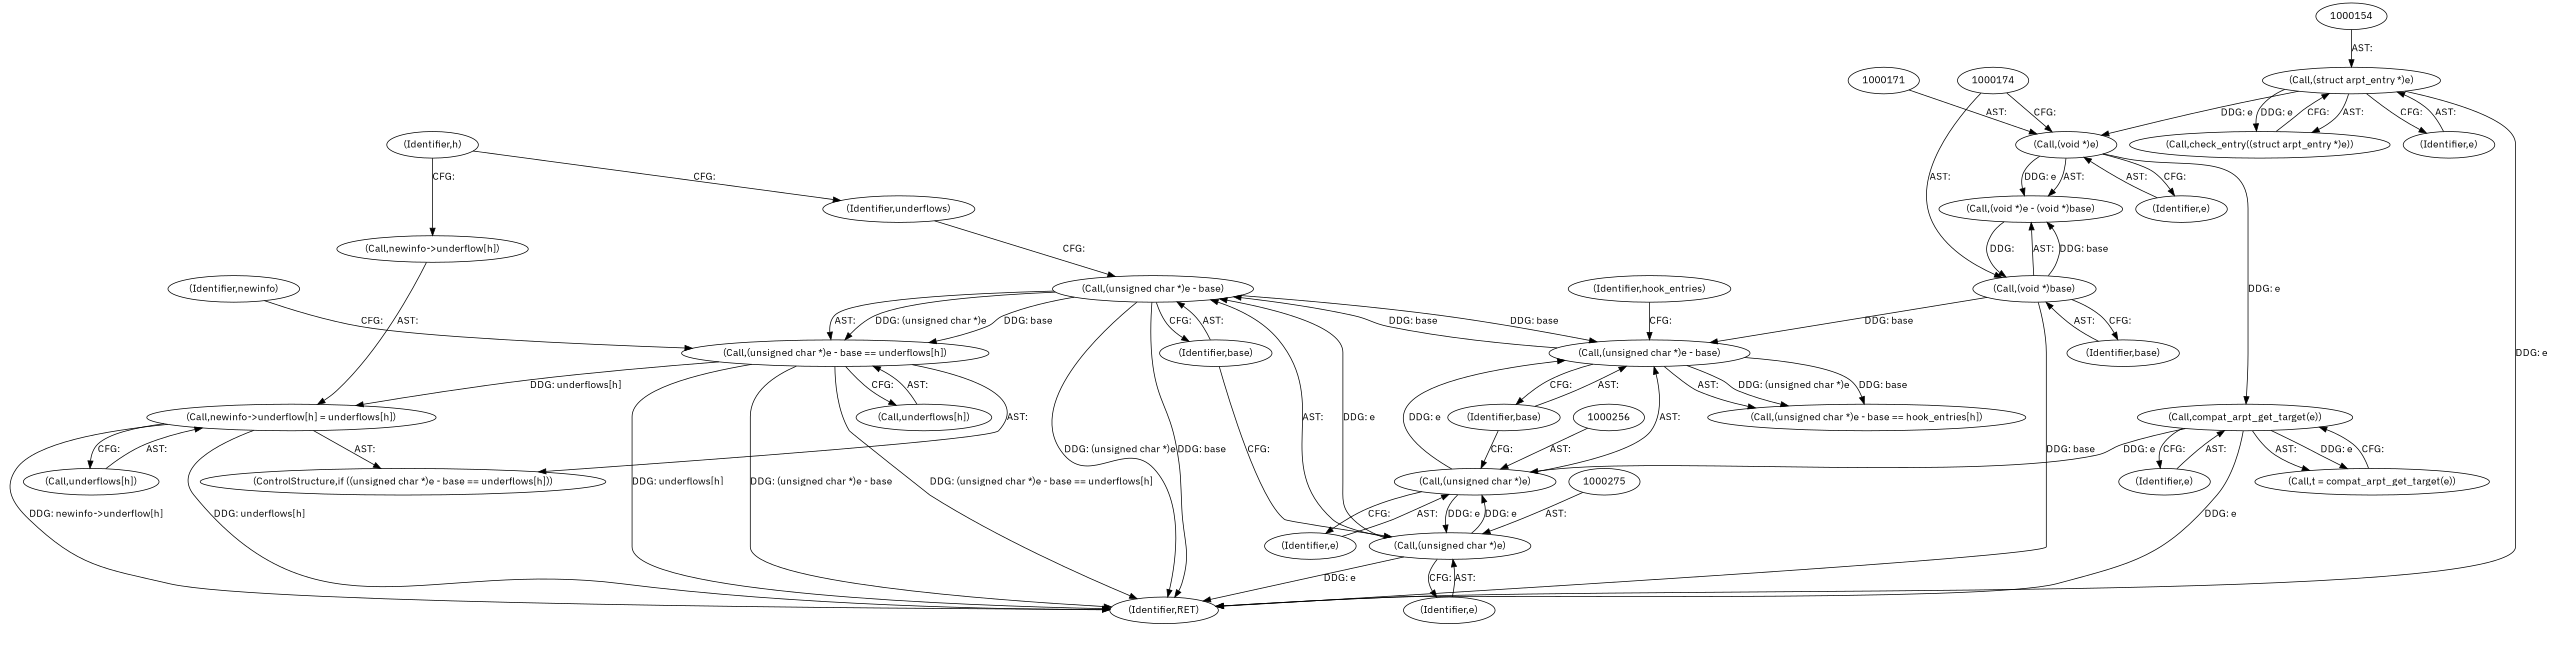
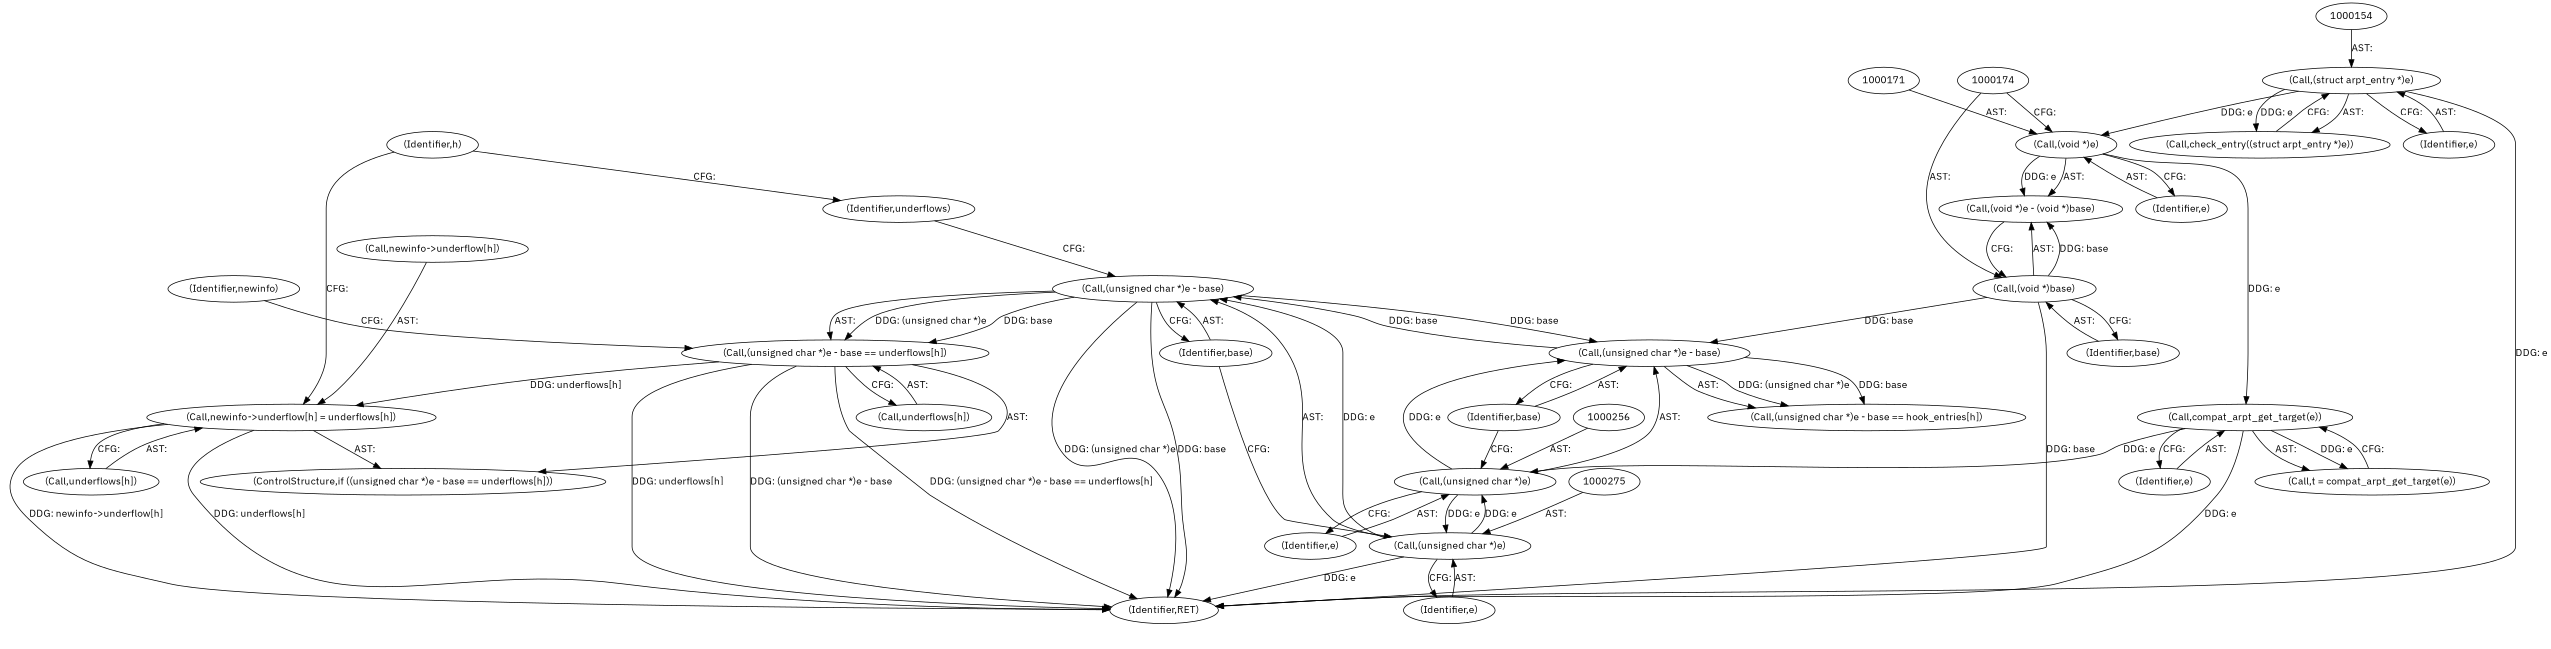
(433, 193) -> (326, 258)
(2003, 249) -> (2003, 249)
(1649, 289) -> none
